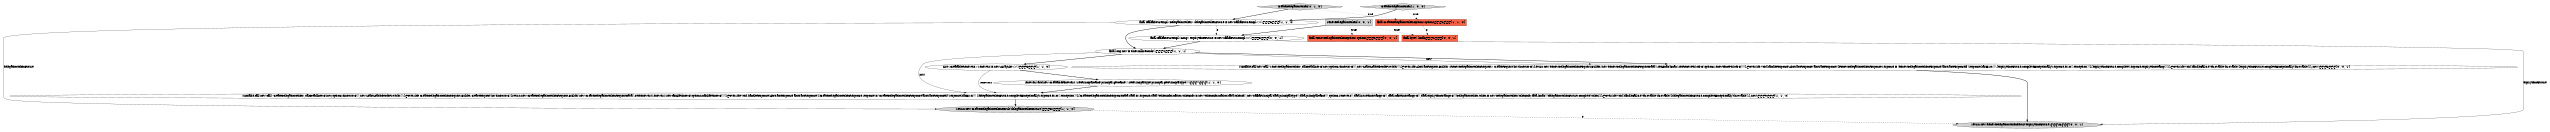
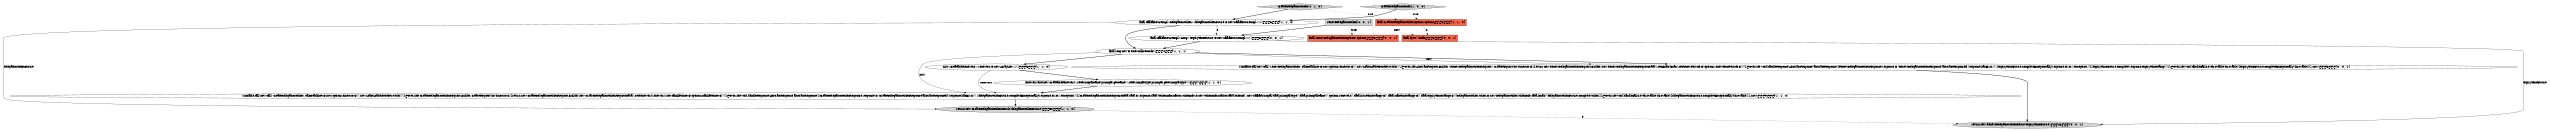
(1397, 30) -> (1397, 30)
